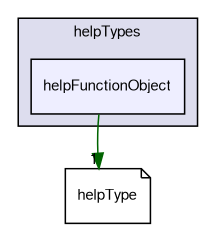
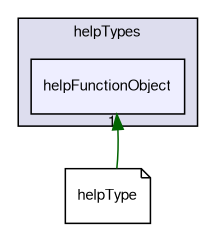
(98, 136) -> (118, 149)
